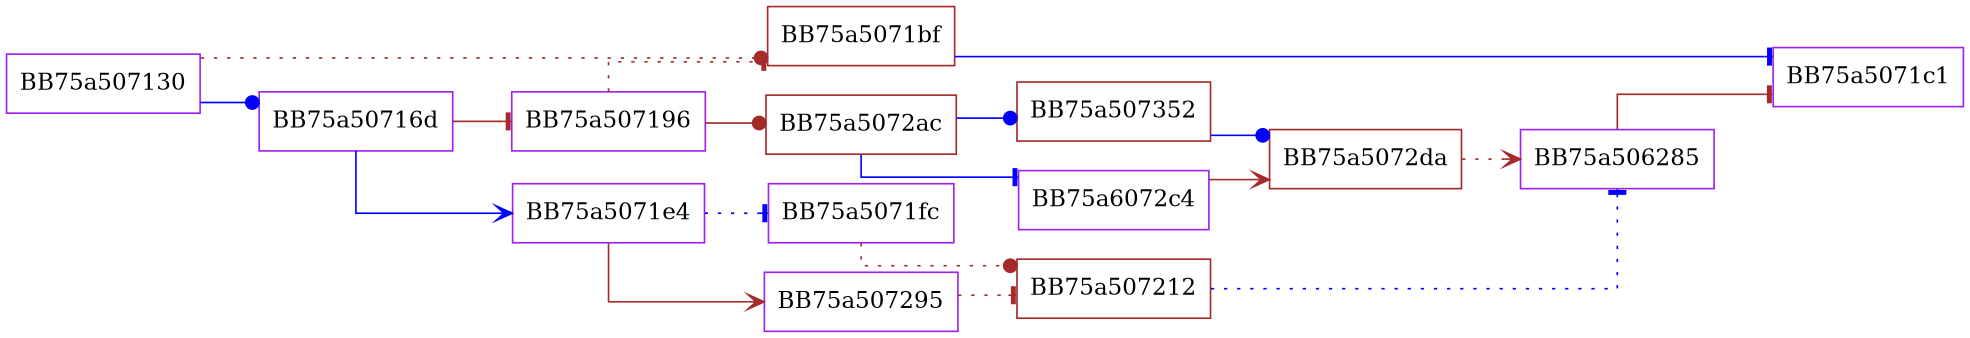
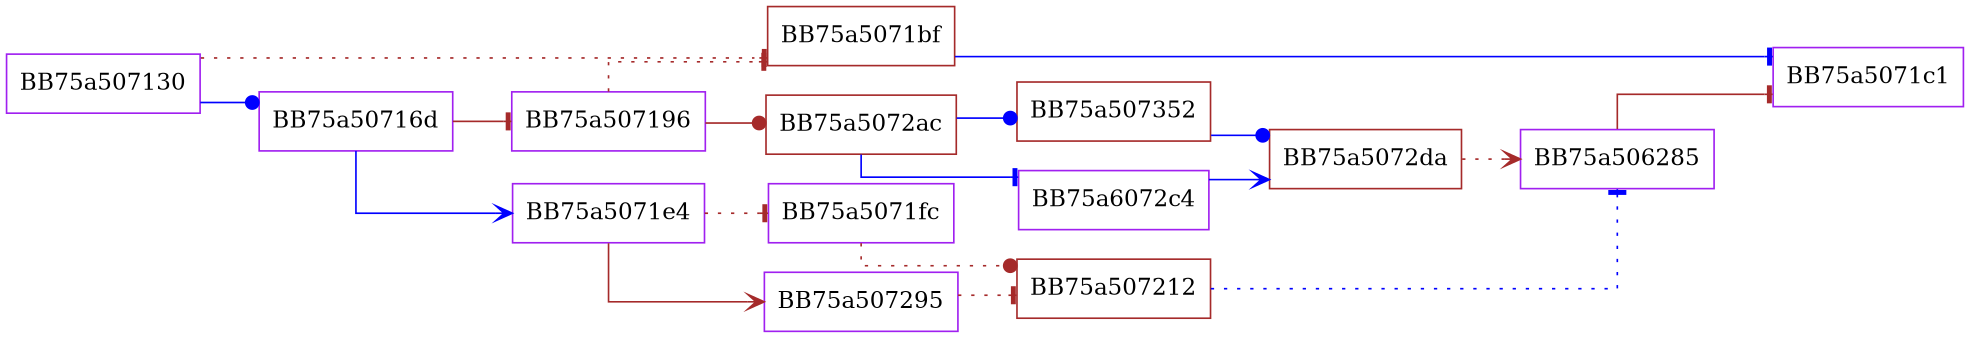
(478, 58) -> (478, 58)
(1231, 180) -> (1231, 180)
(732, 213) -> (732, 213)
